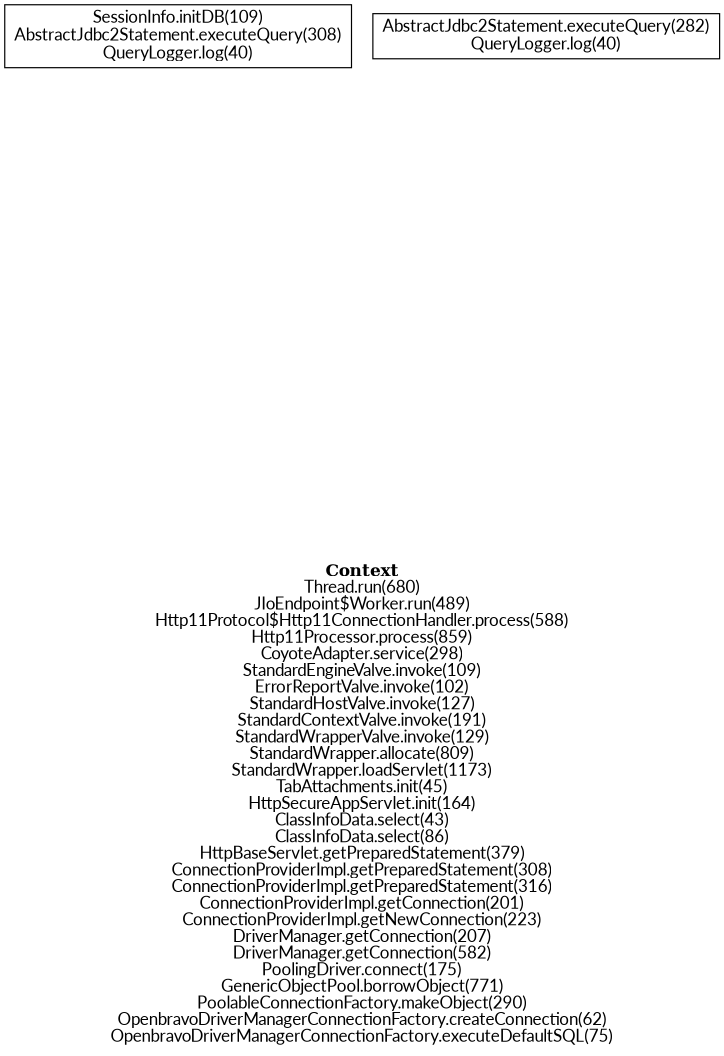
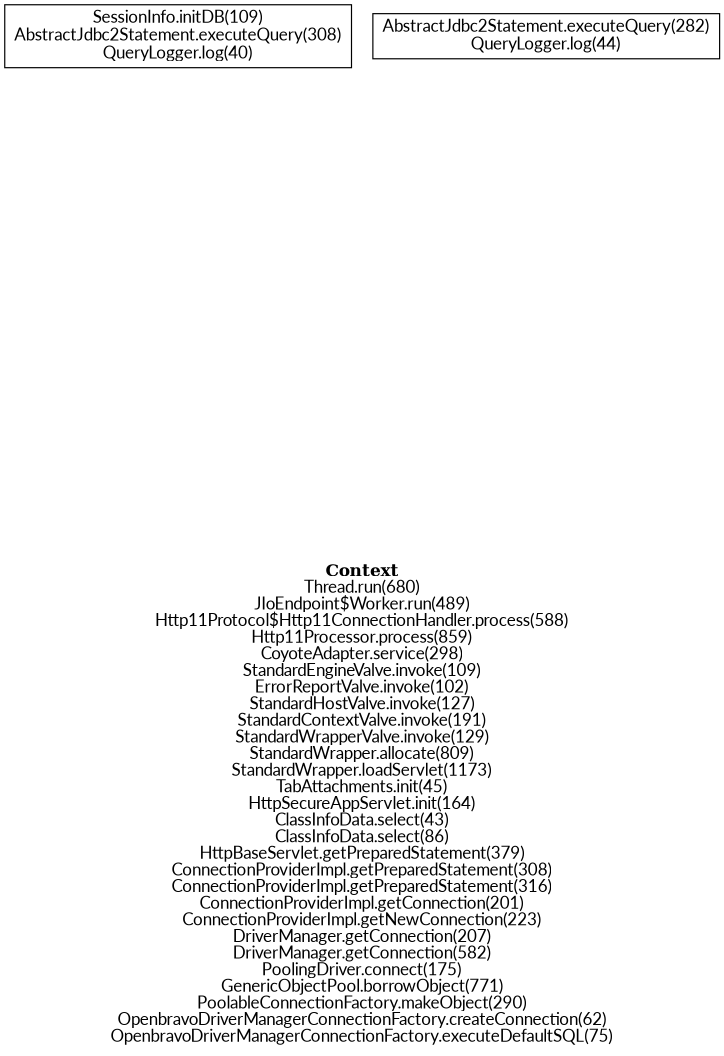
(546, 36) -> (546, 36)
